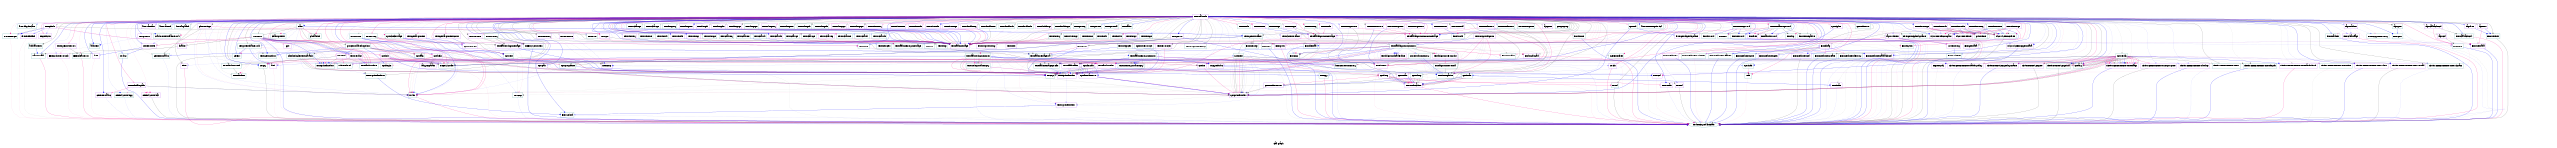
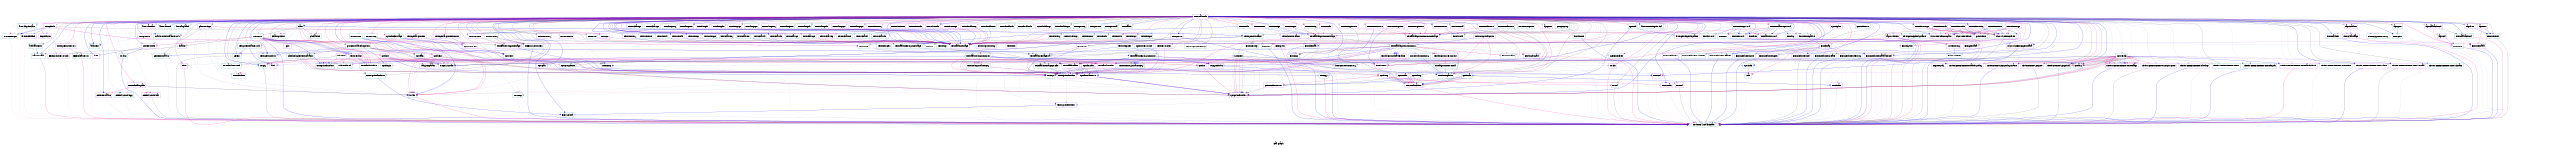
(600, 33) -> (1120, 30)
(1704, 125) -> (1704, 125)
